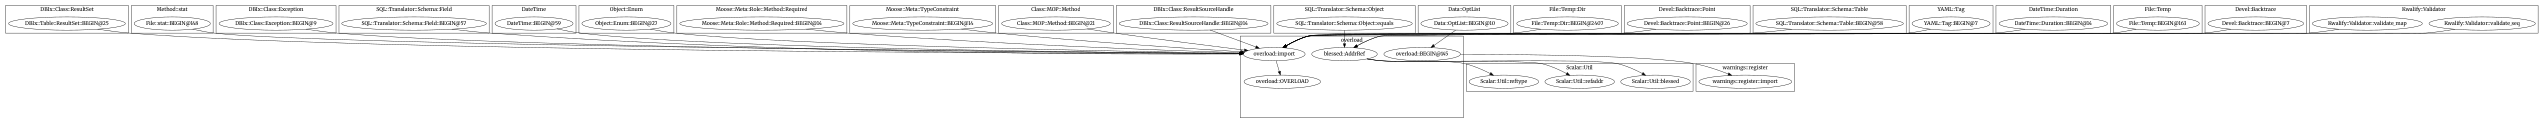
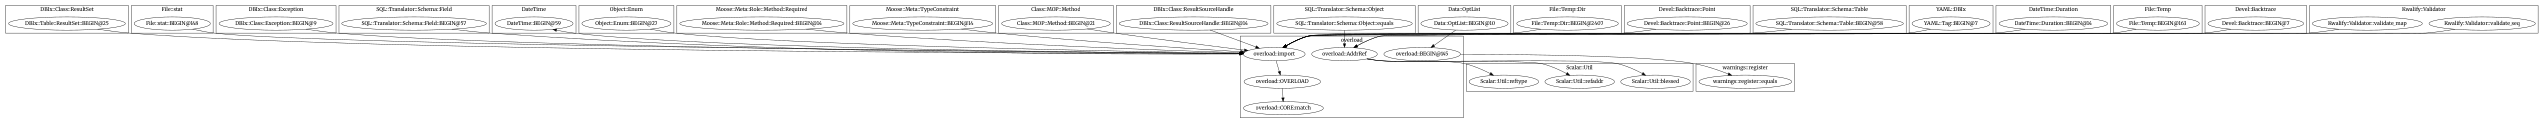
(172, 10) -> (172, 10)
(1951, 10) -> (1951, 10)
(847, 47) -> (831, 47)
(1345, 54) -> (1345, 54)
(1745, 82) -> (1745, 82)
none -> (1283, 108)
